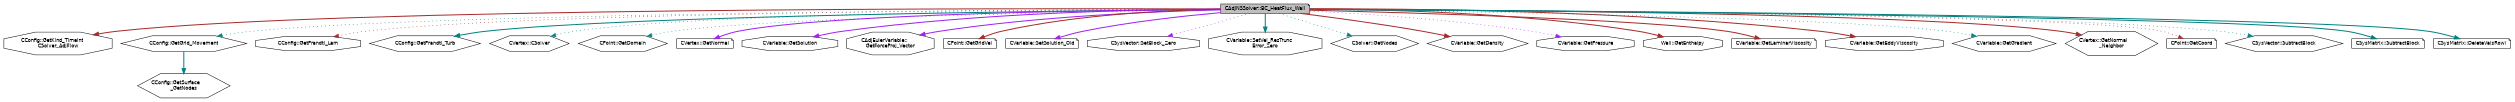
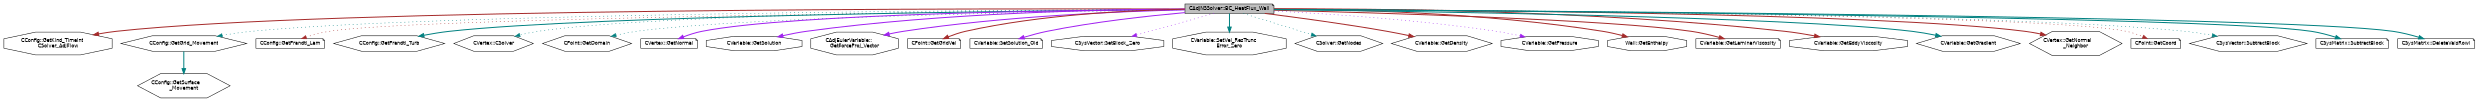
(1707, 18) -> (1671, 18)
(308, 44) -> (290, 44)
(184, 86) -> (184, 86)
